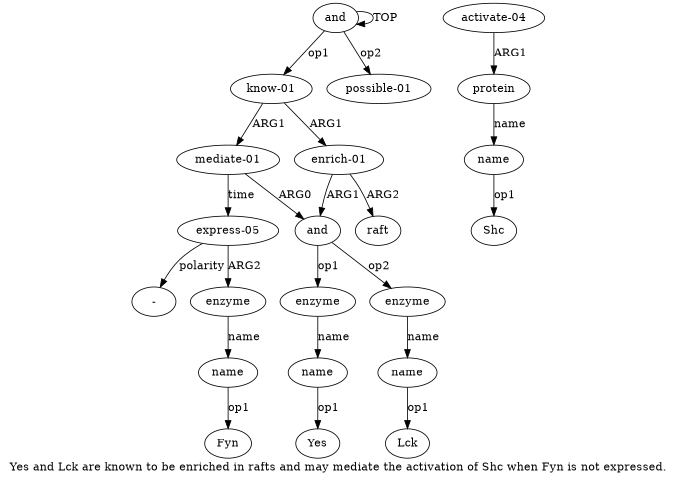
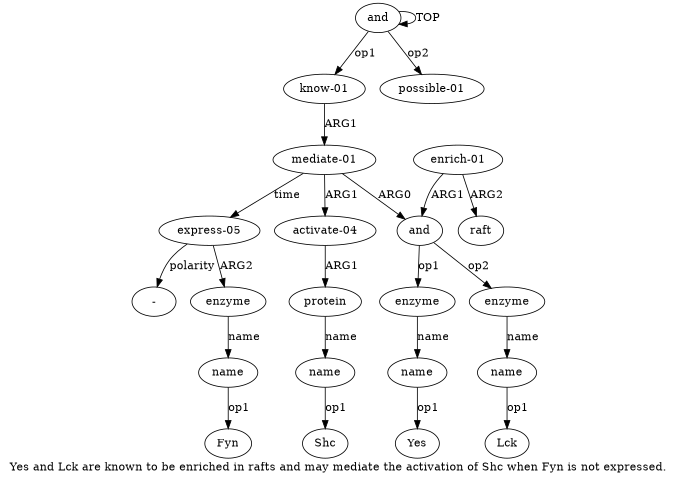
(302, 121) -> none
none -> (325, 191)
